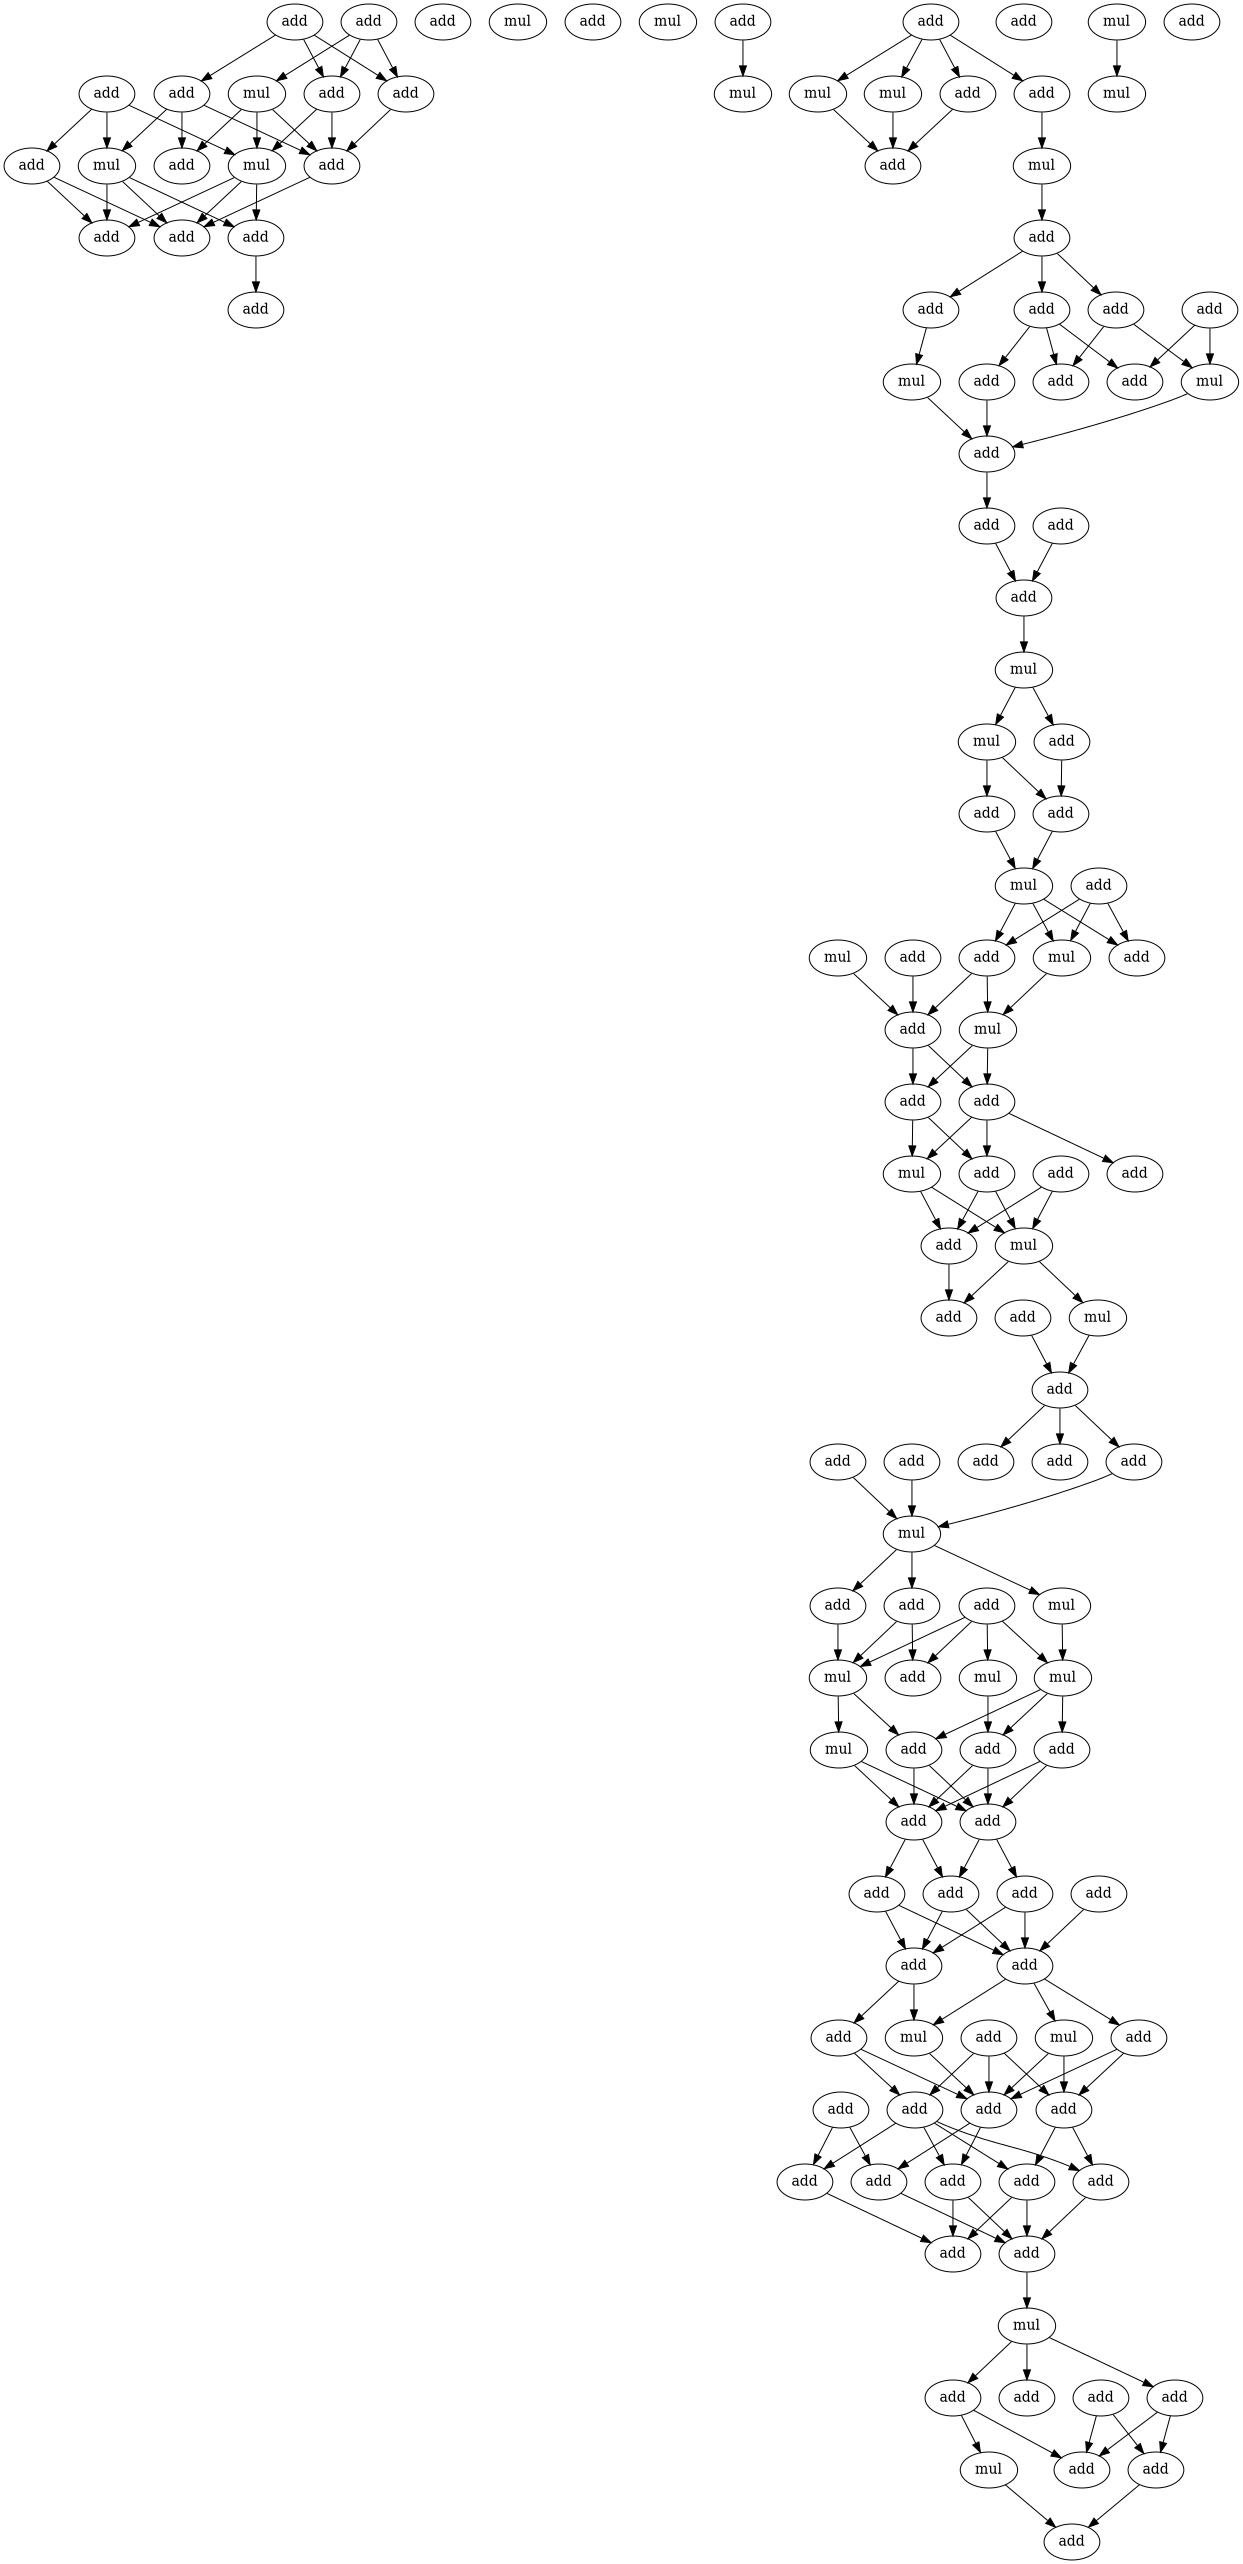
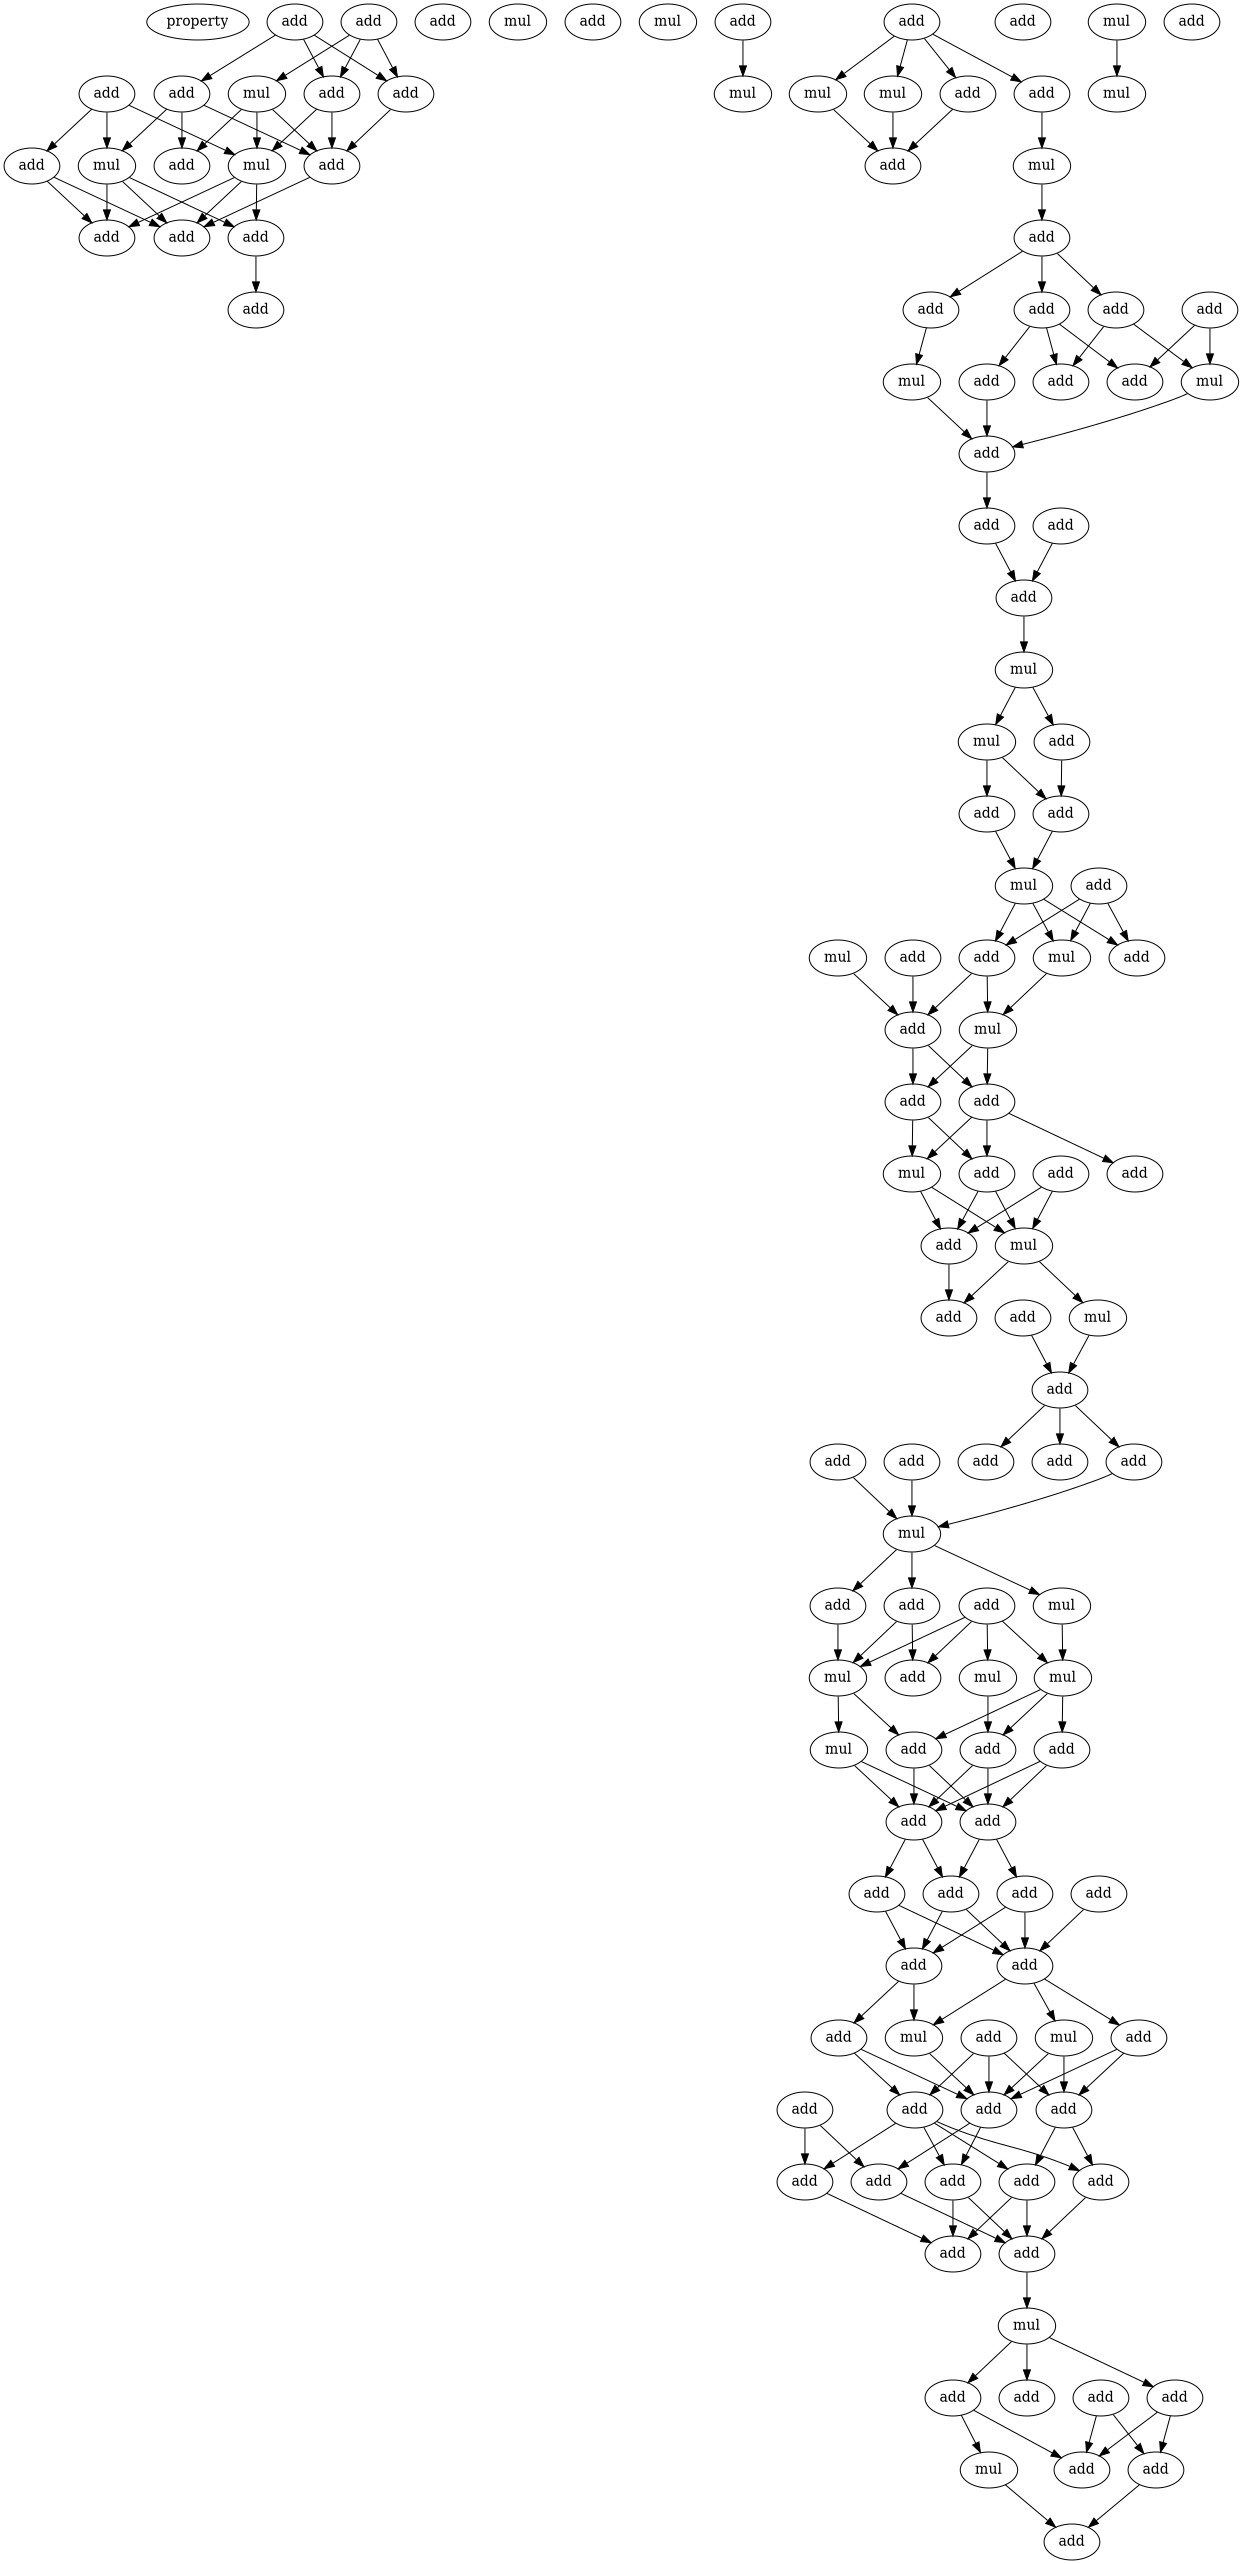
none -> (198, 22)
